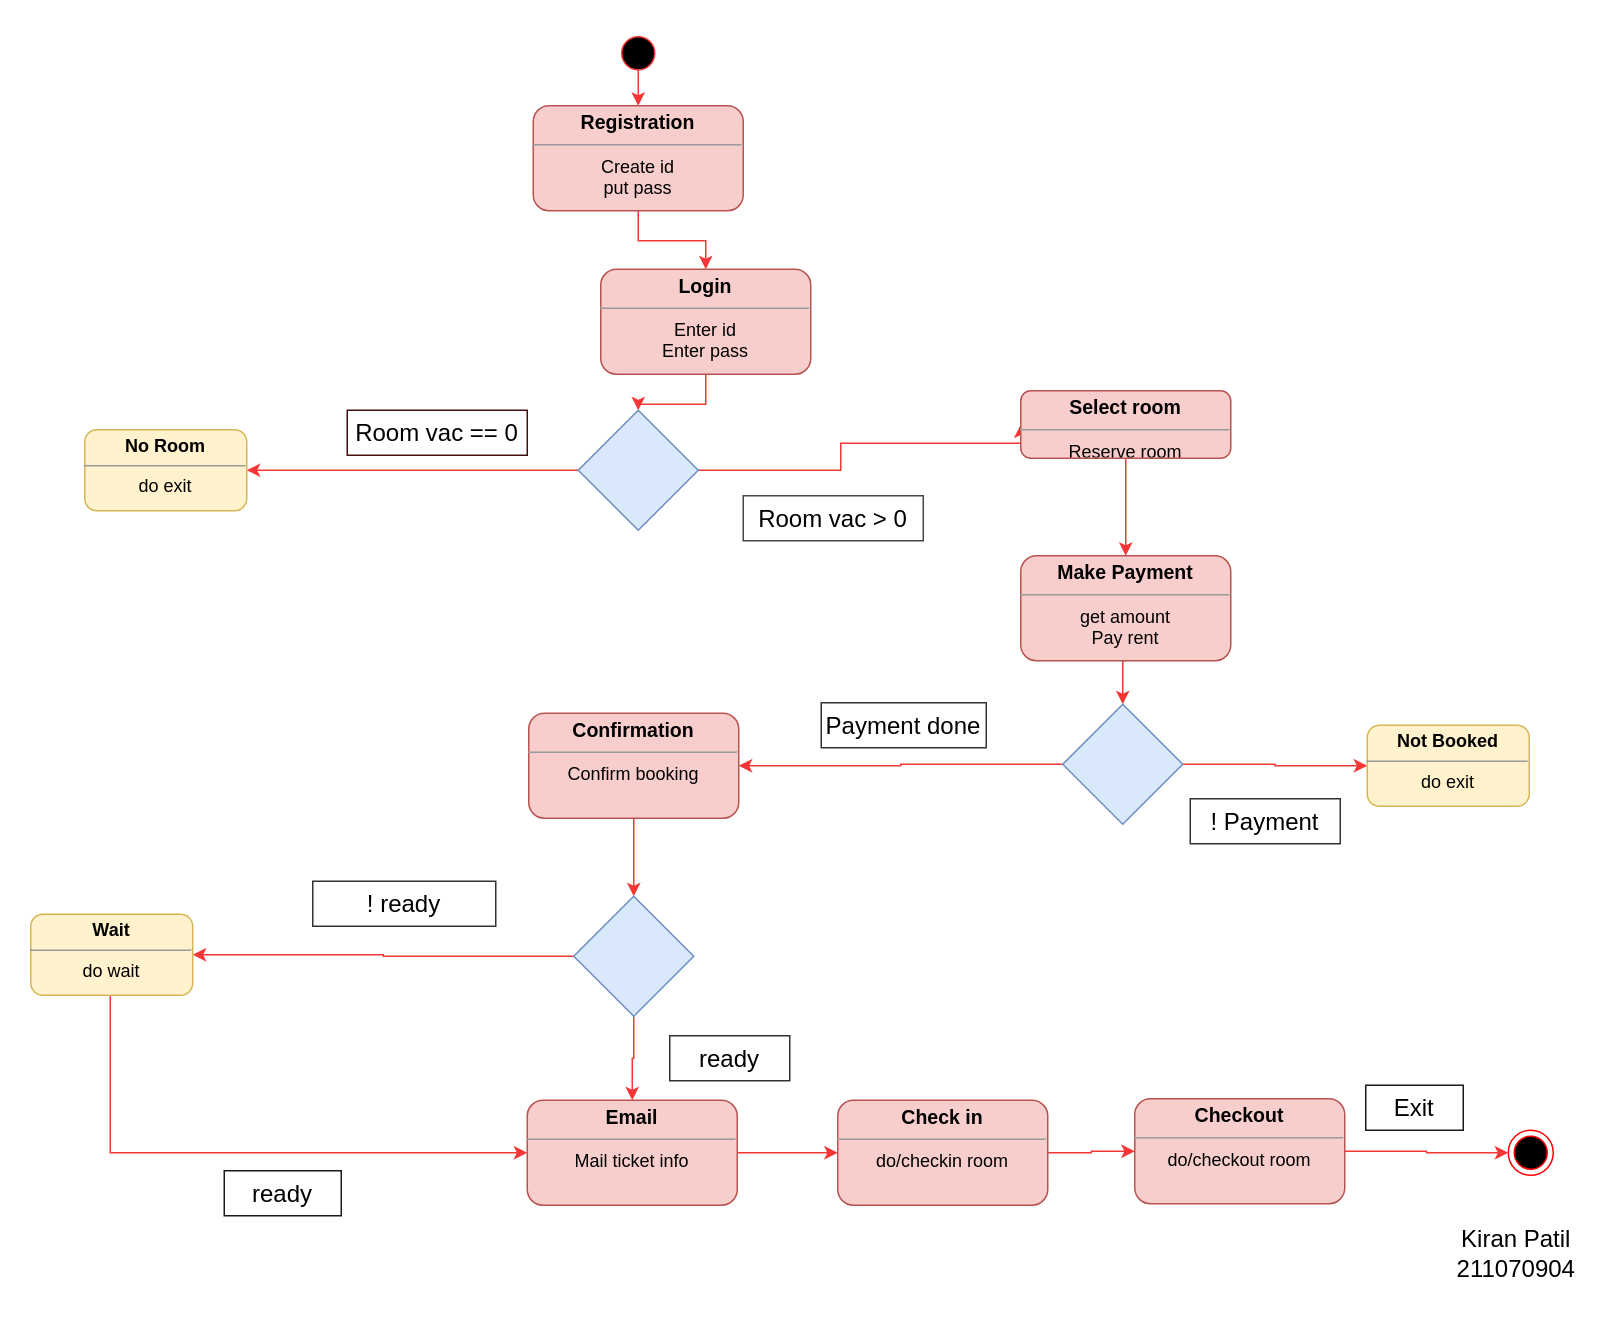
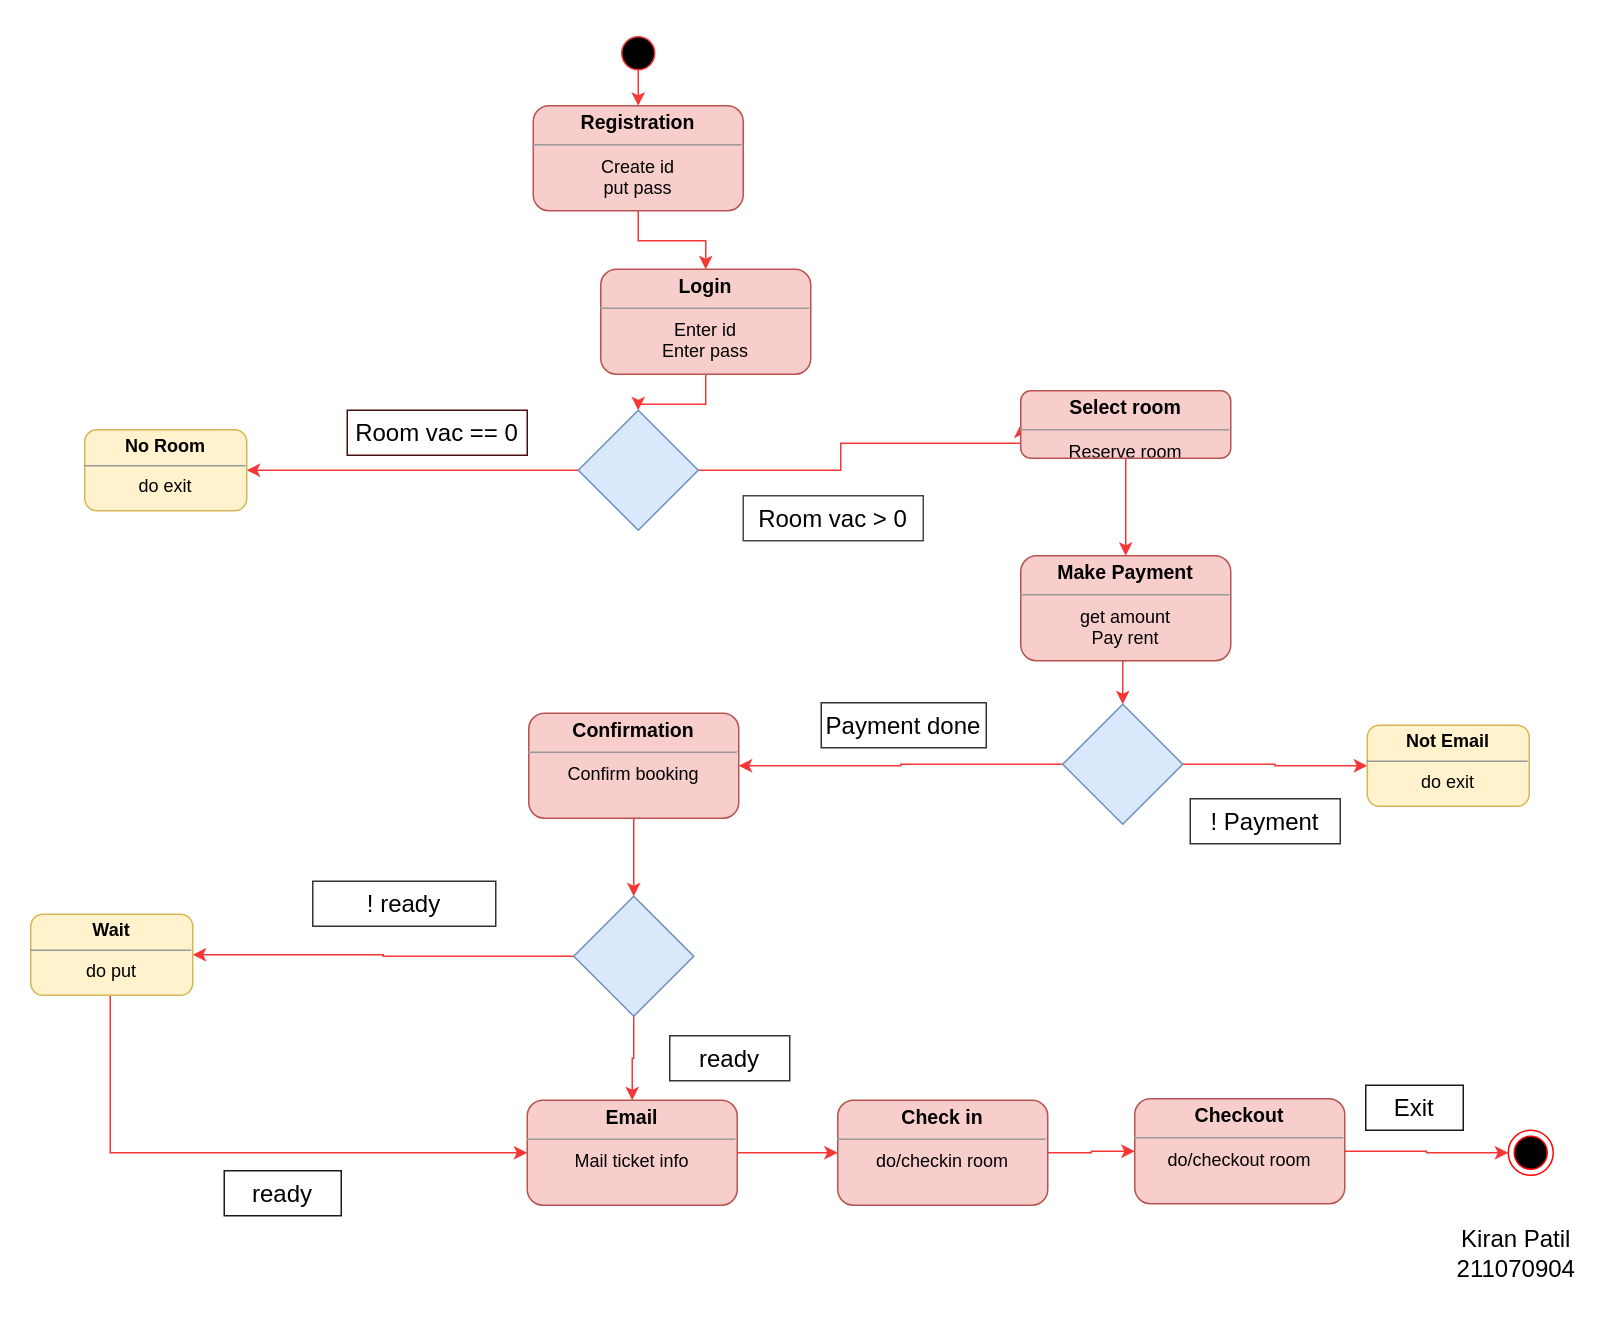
(1415, 747) -> (1406, 747)
(61, 936) -> (59, 936)
